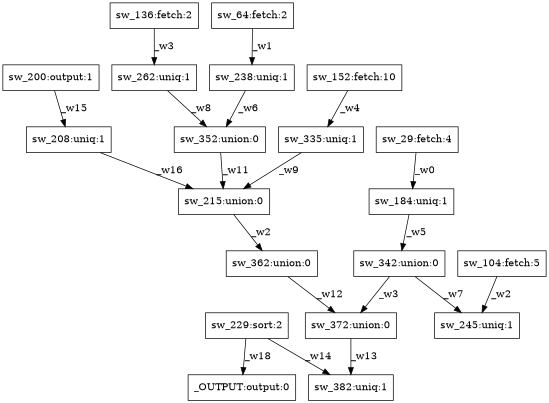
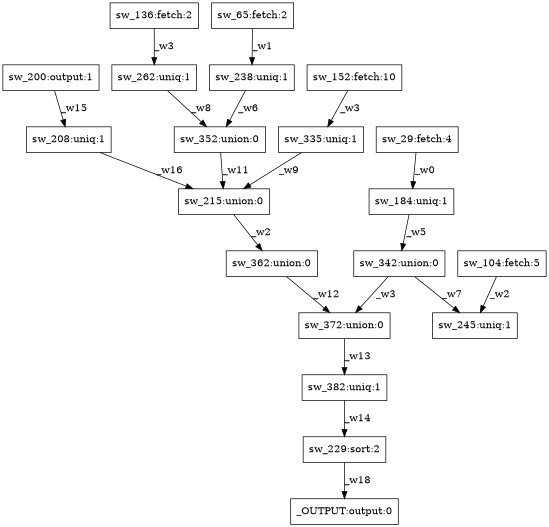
(253, 16) -> (253, 16)
(350, 109) -> (350, 109)
(296, 355) -> (344, 415)
